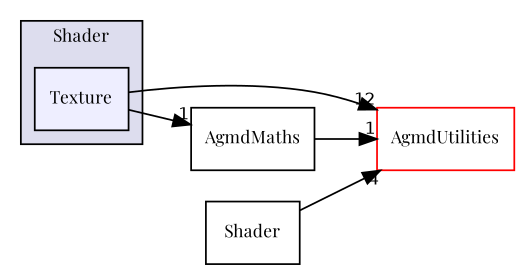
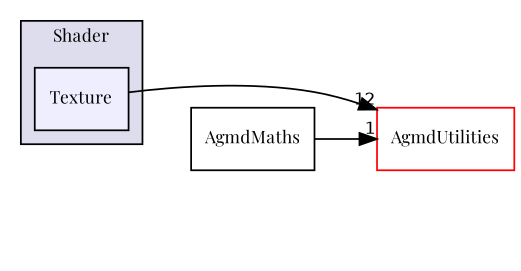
(153, 116) -> none
(253, 233) -> none
